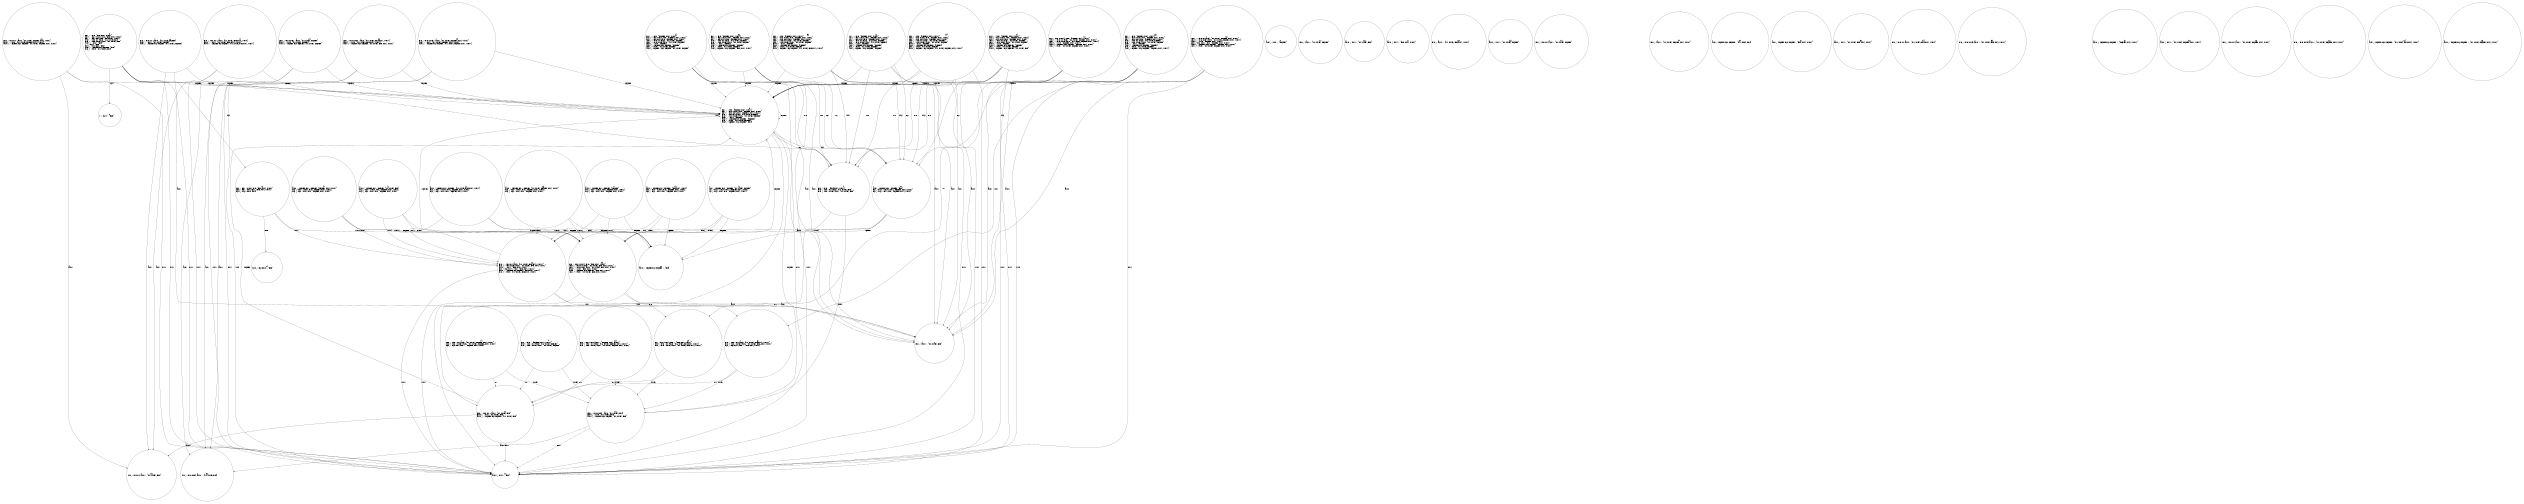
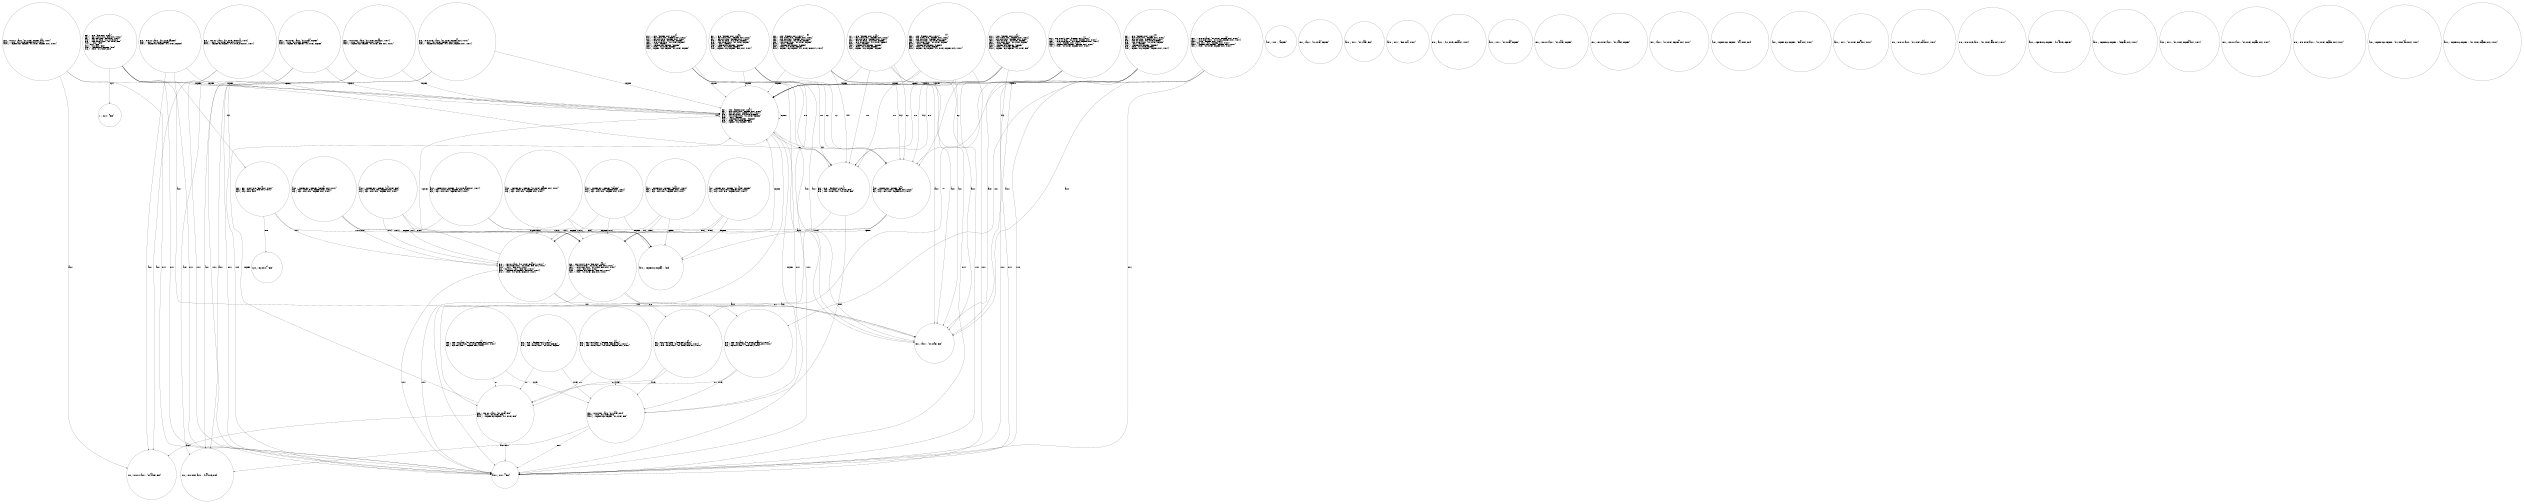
none -> (1619, 42)
none -> (2059, 42)
